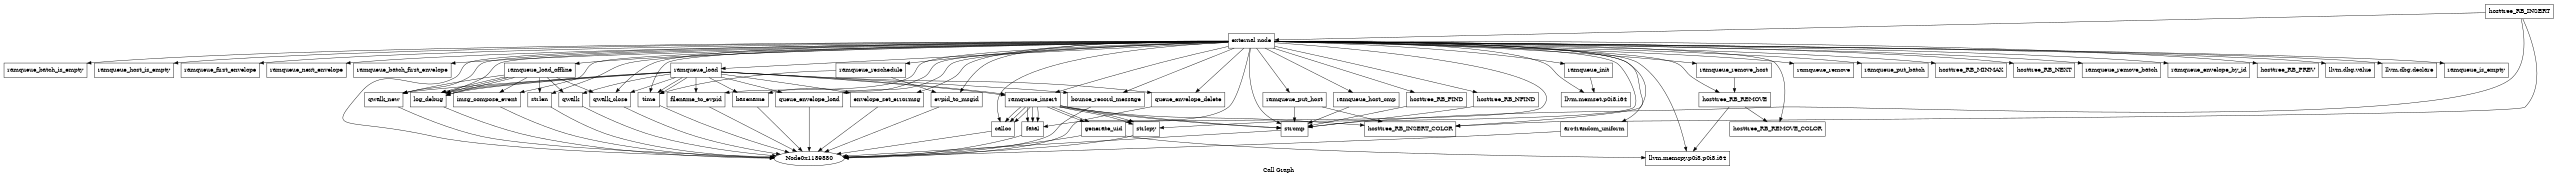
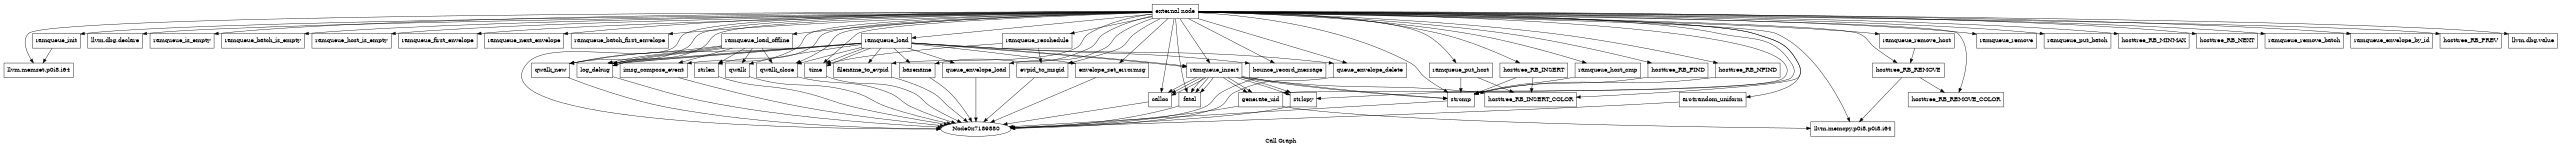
(1882, 26) -> (1424, 30)
(809, 158) -> (976, 129)
